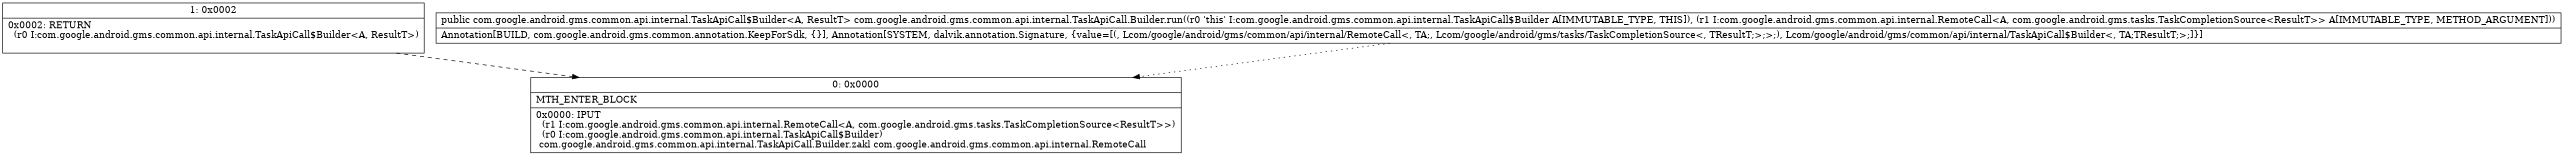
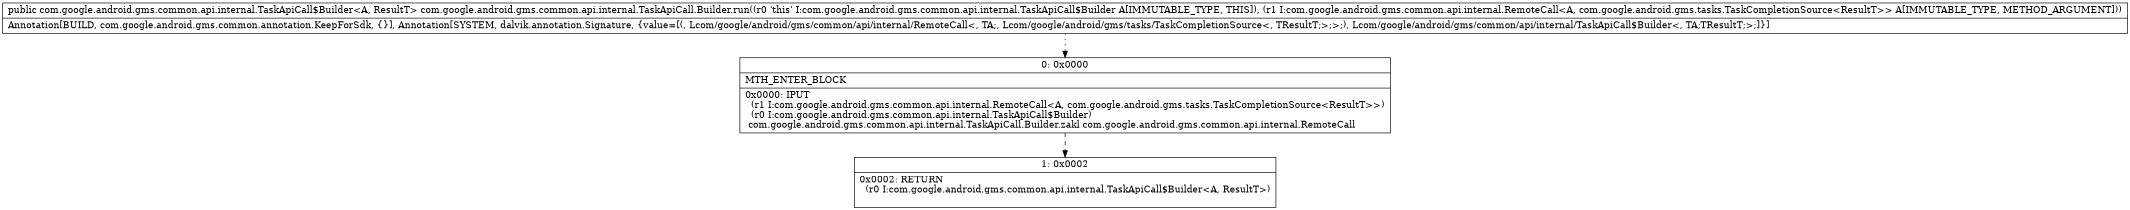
(484, 65) -> (1065, 142)
